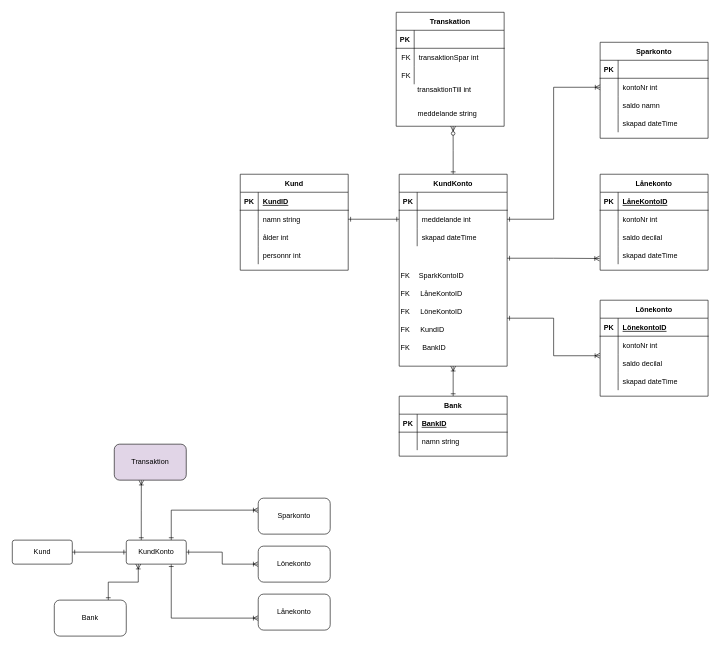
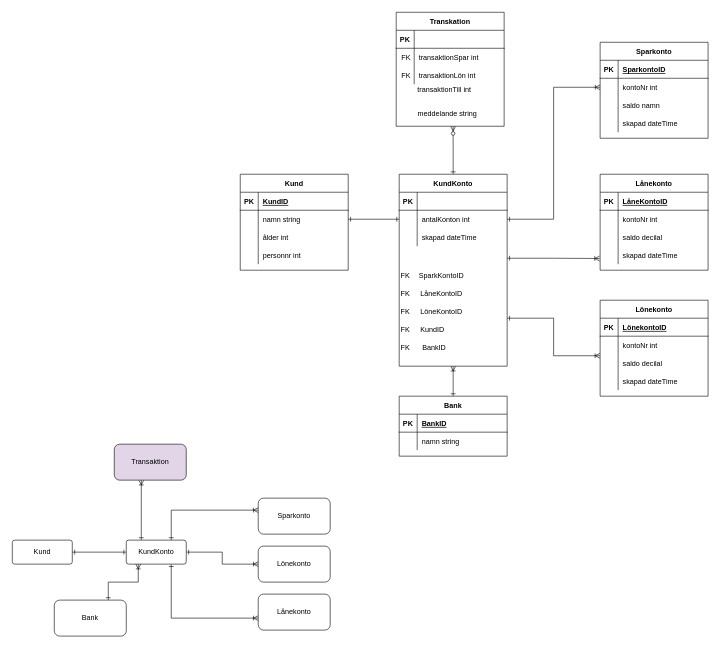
none -> (663, 69)
none -> (459, 75)
(447, 220) -> (449, 220)
